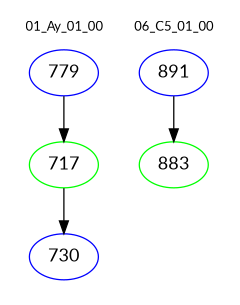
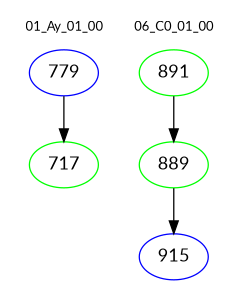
(174, 27) -> (174, 27)
(174, 73) -> (174, 73)
(174, 165) -> (174, 165)
(64, 257) -> none
none -> (174, 257)
